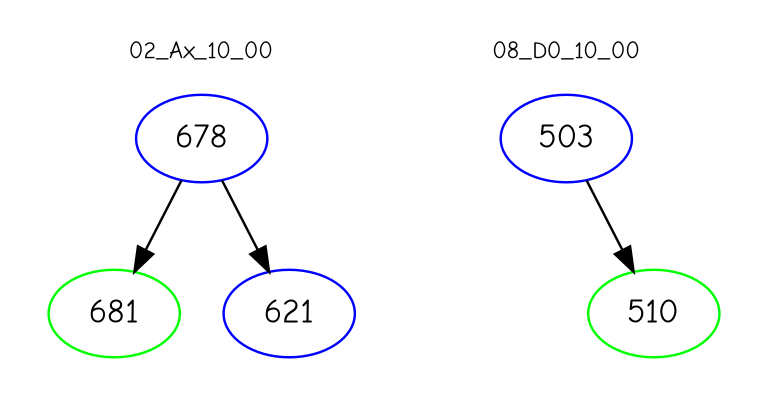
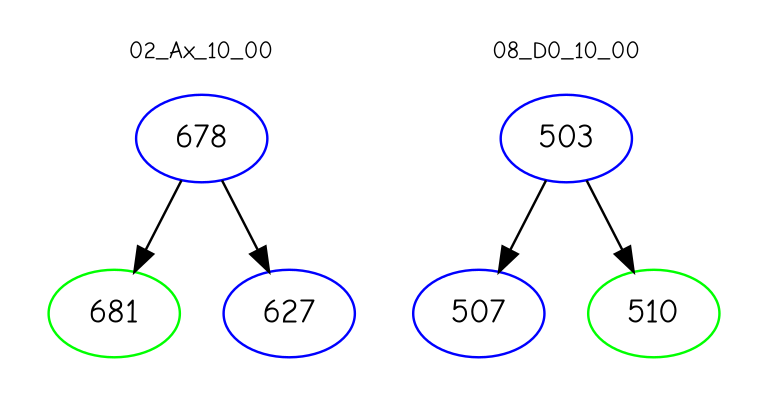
(289, 314) -> (289, 314)
none -> (479, 314)
